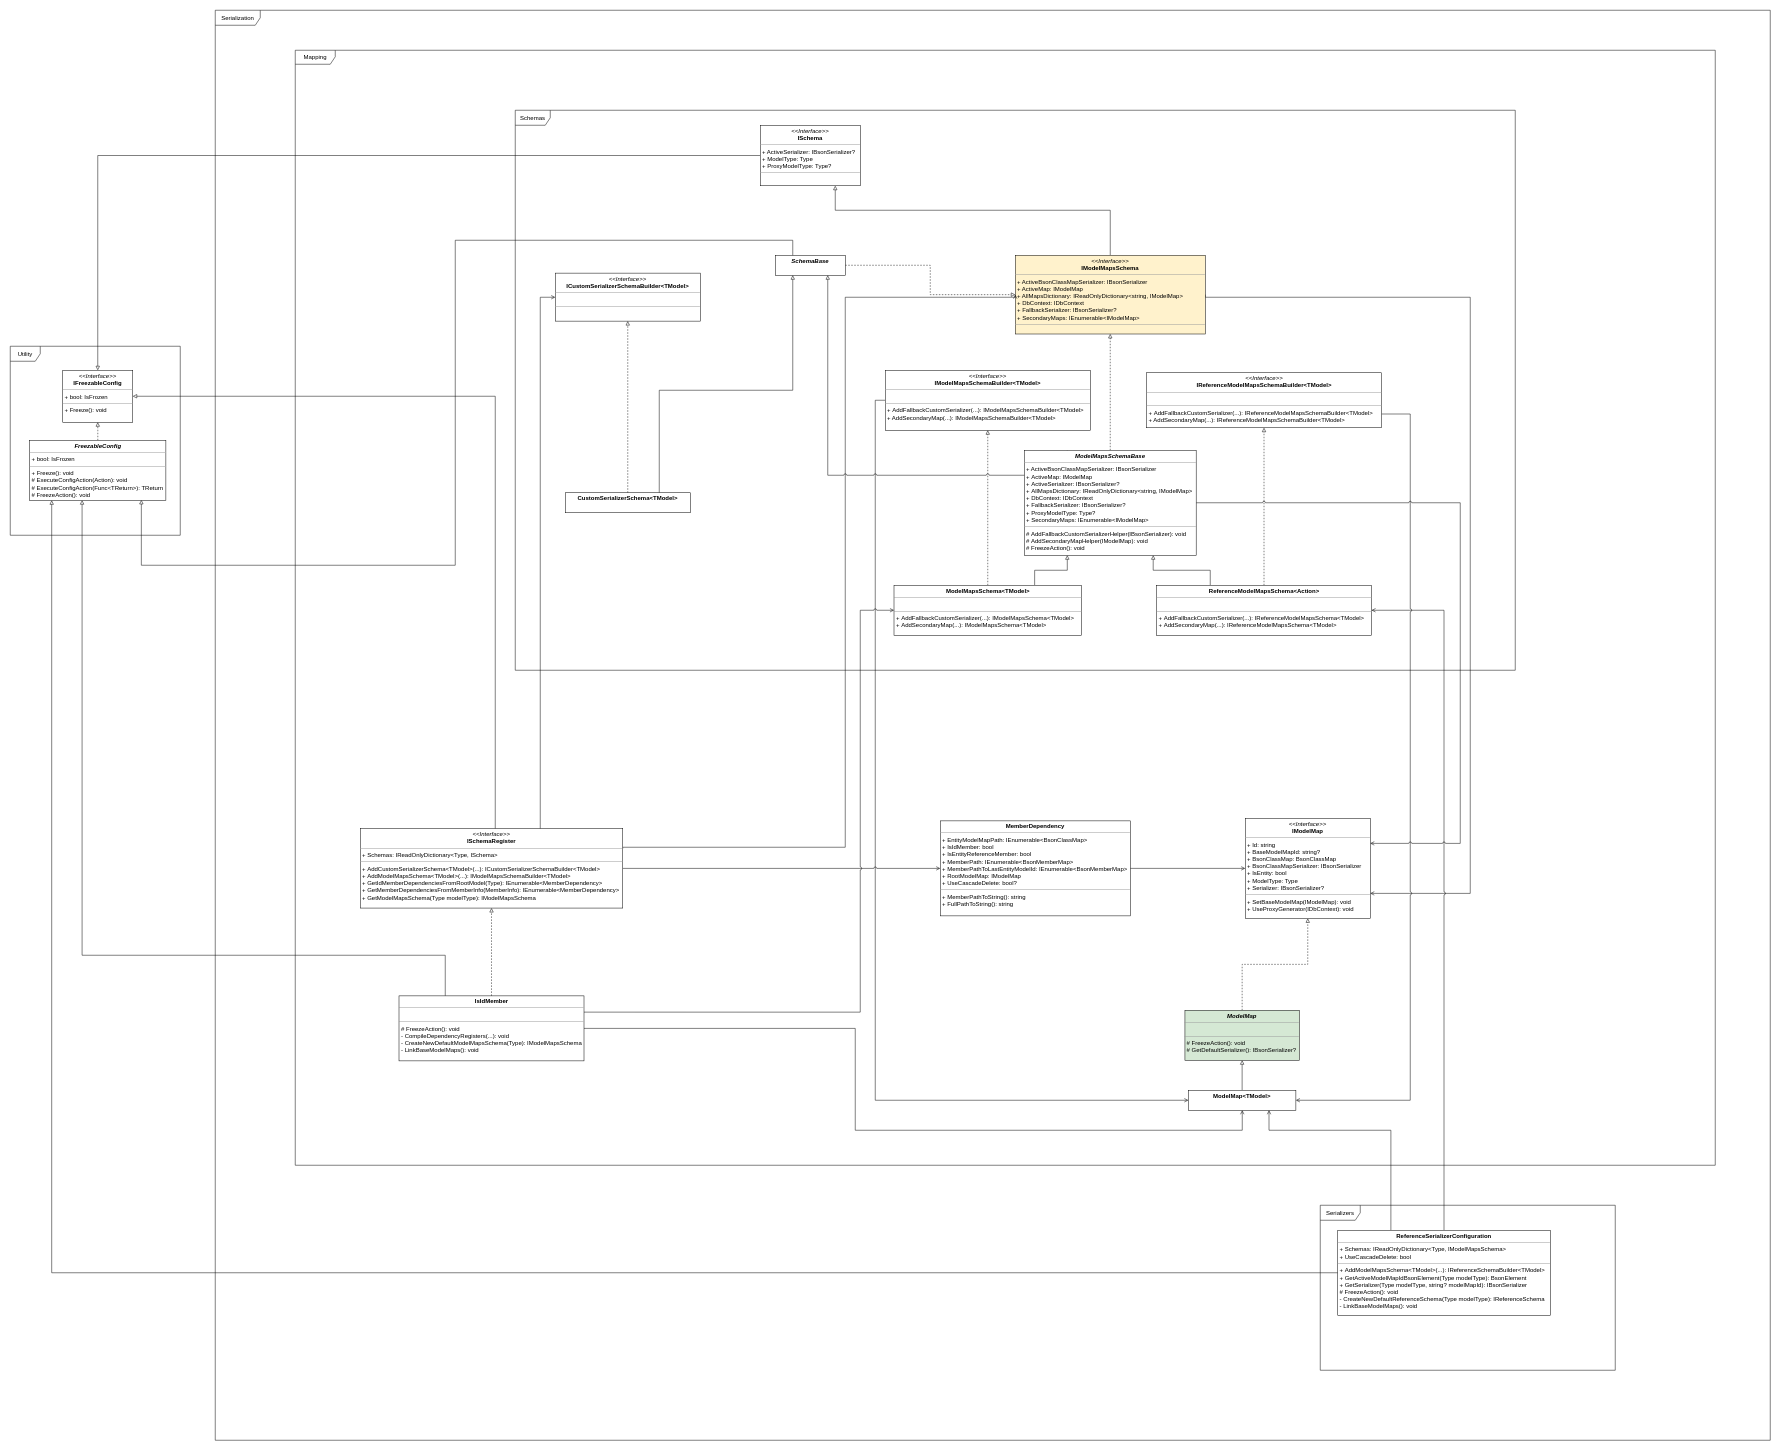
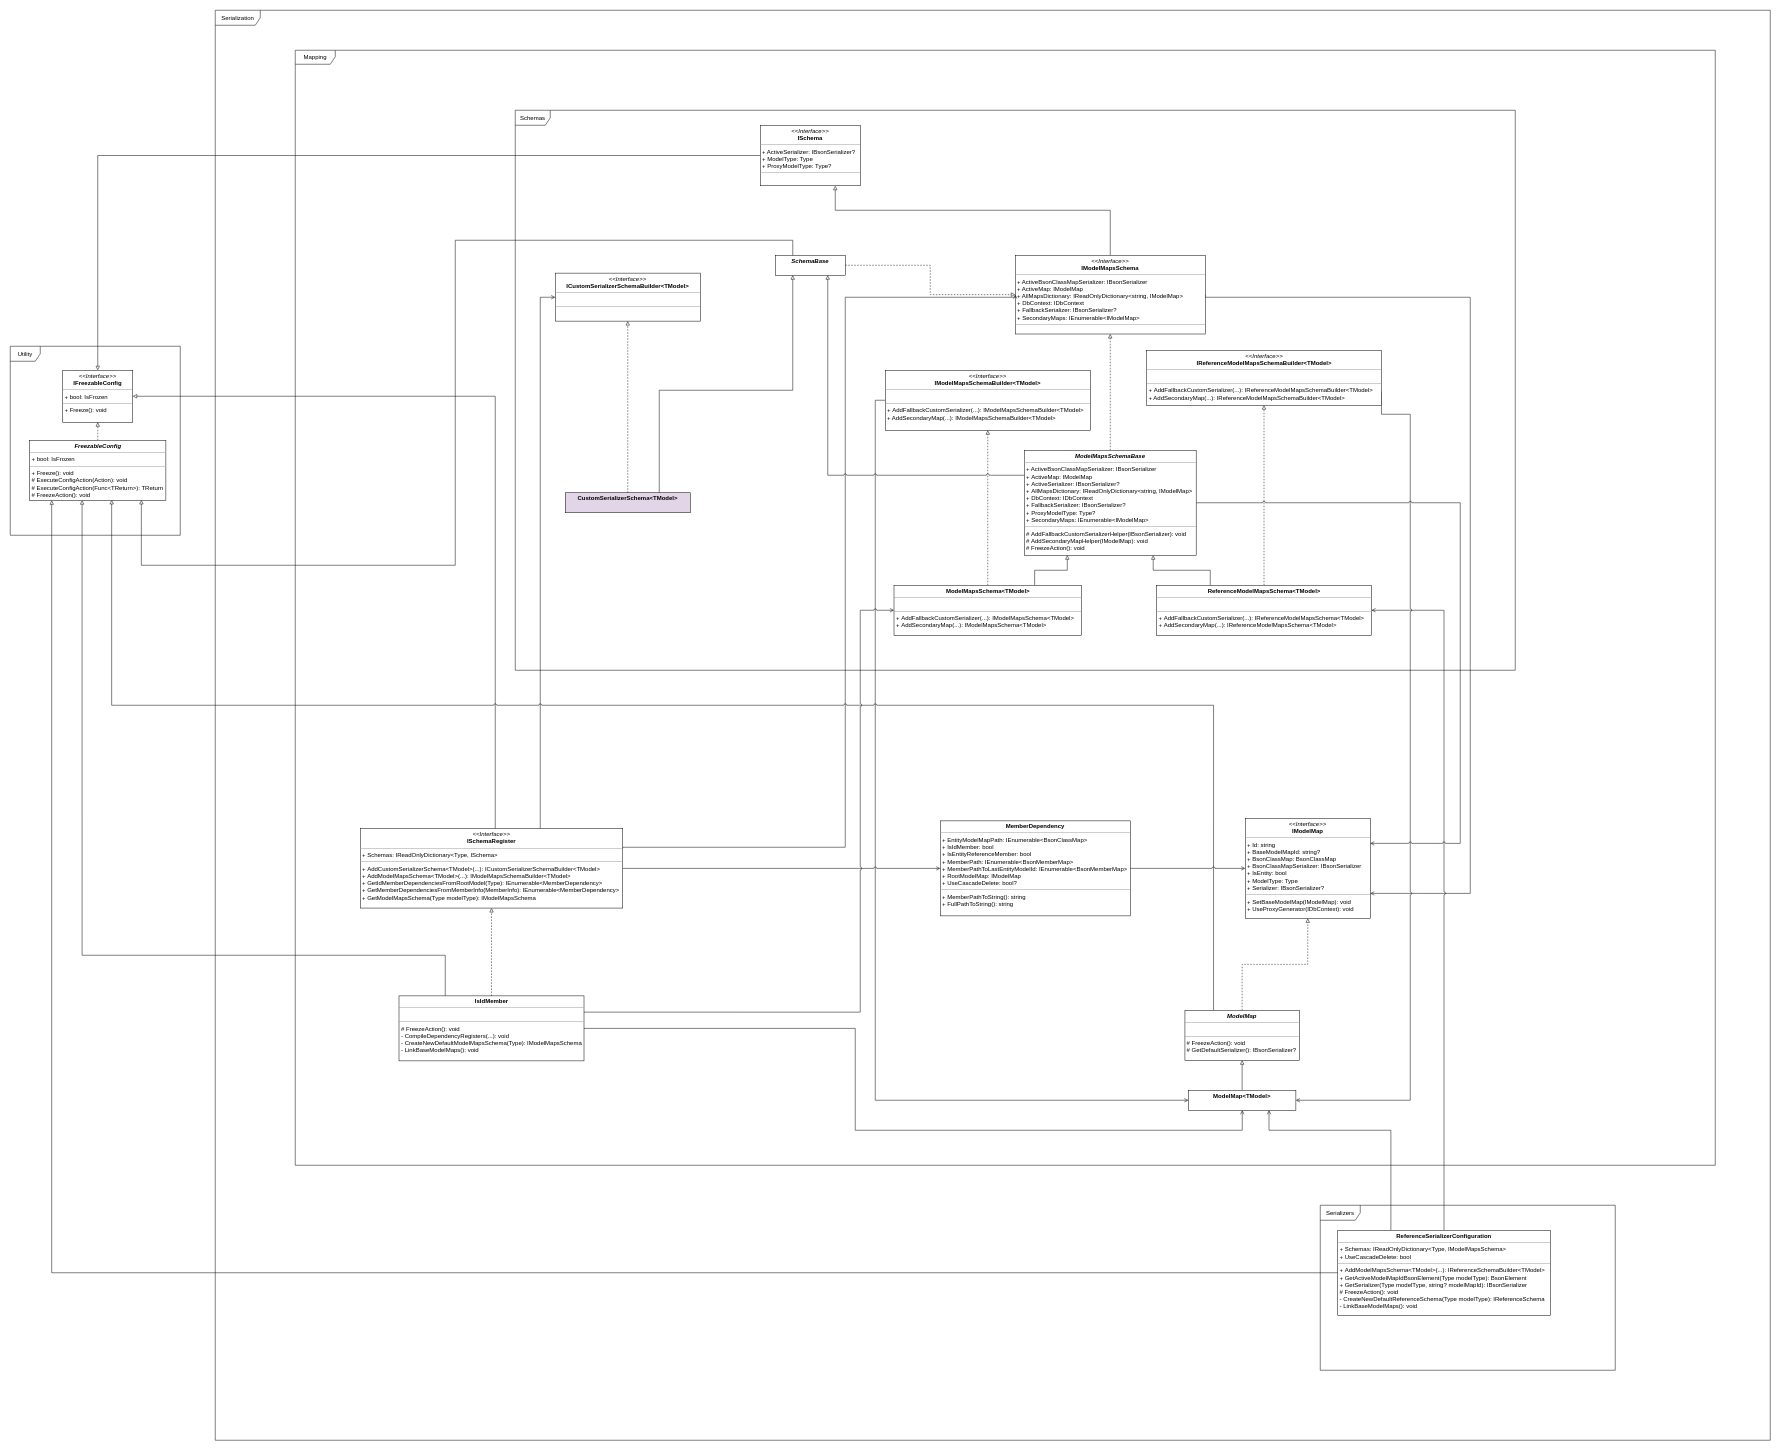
(1110, 295) -> (1110, 295)
(1264, 400) -> (1264, 378)
(628, 503) -> (628, 503)
(1264, 596) -> (1264, 596)
none -> (1198, 705)
(1242, 1035) -> (1242, 1035)
